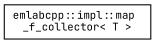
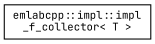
(78, 22) -> (78, 22)
